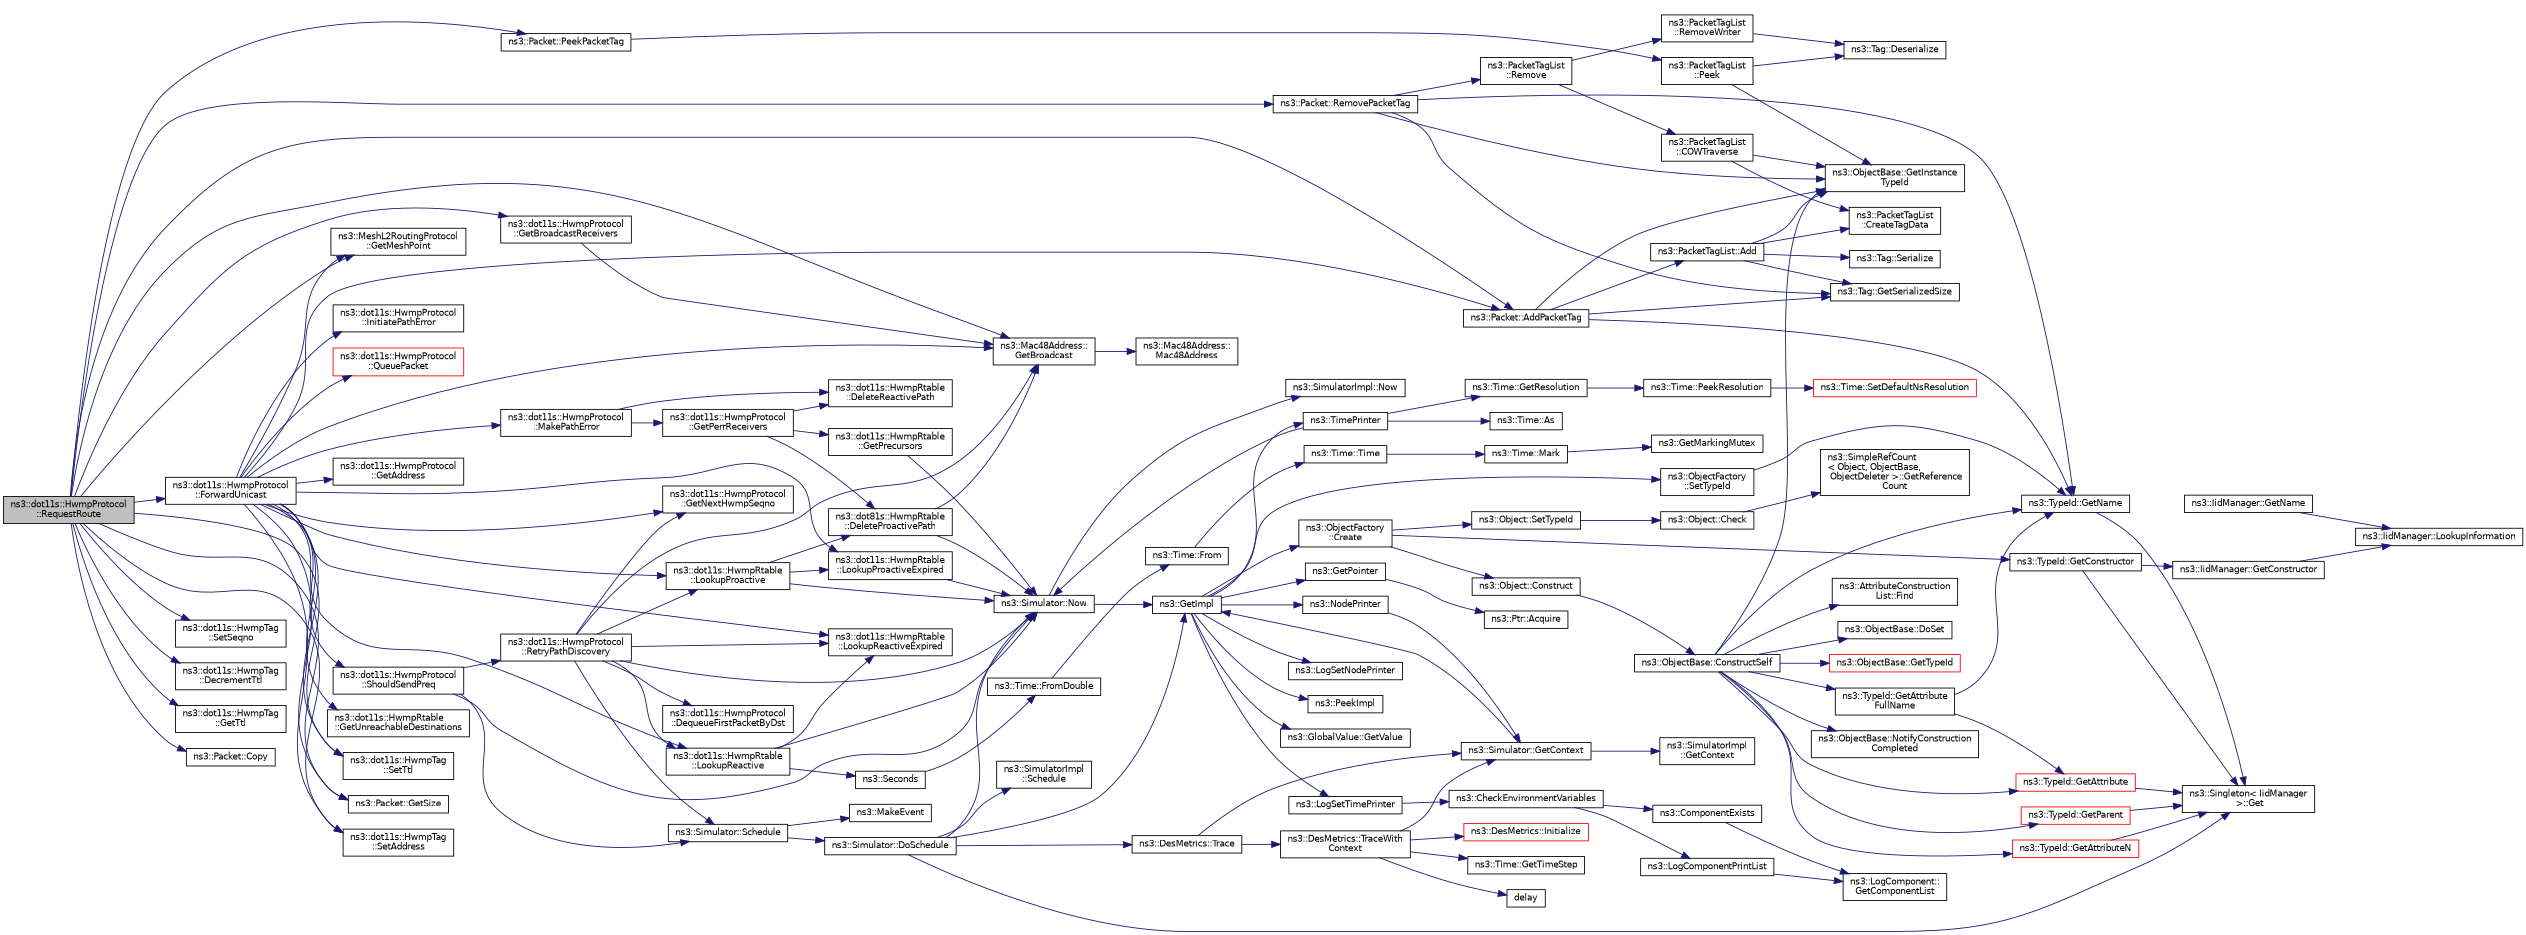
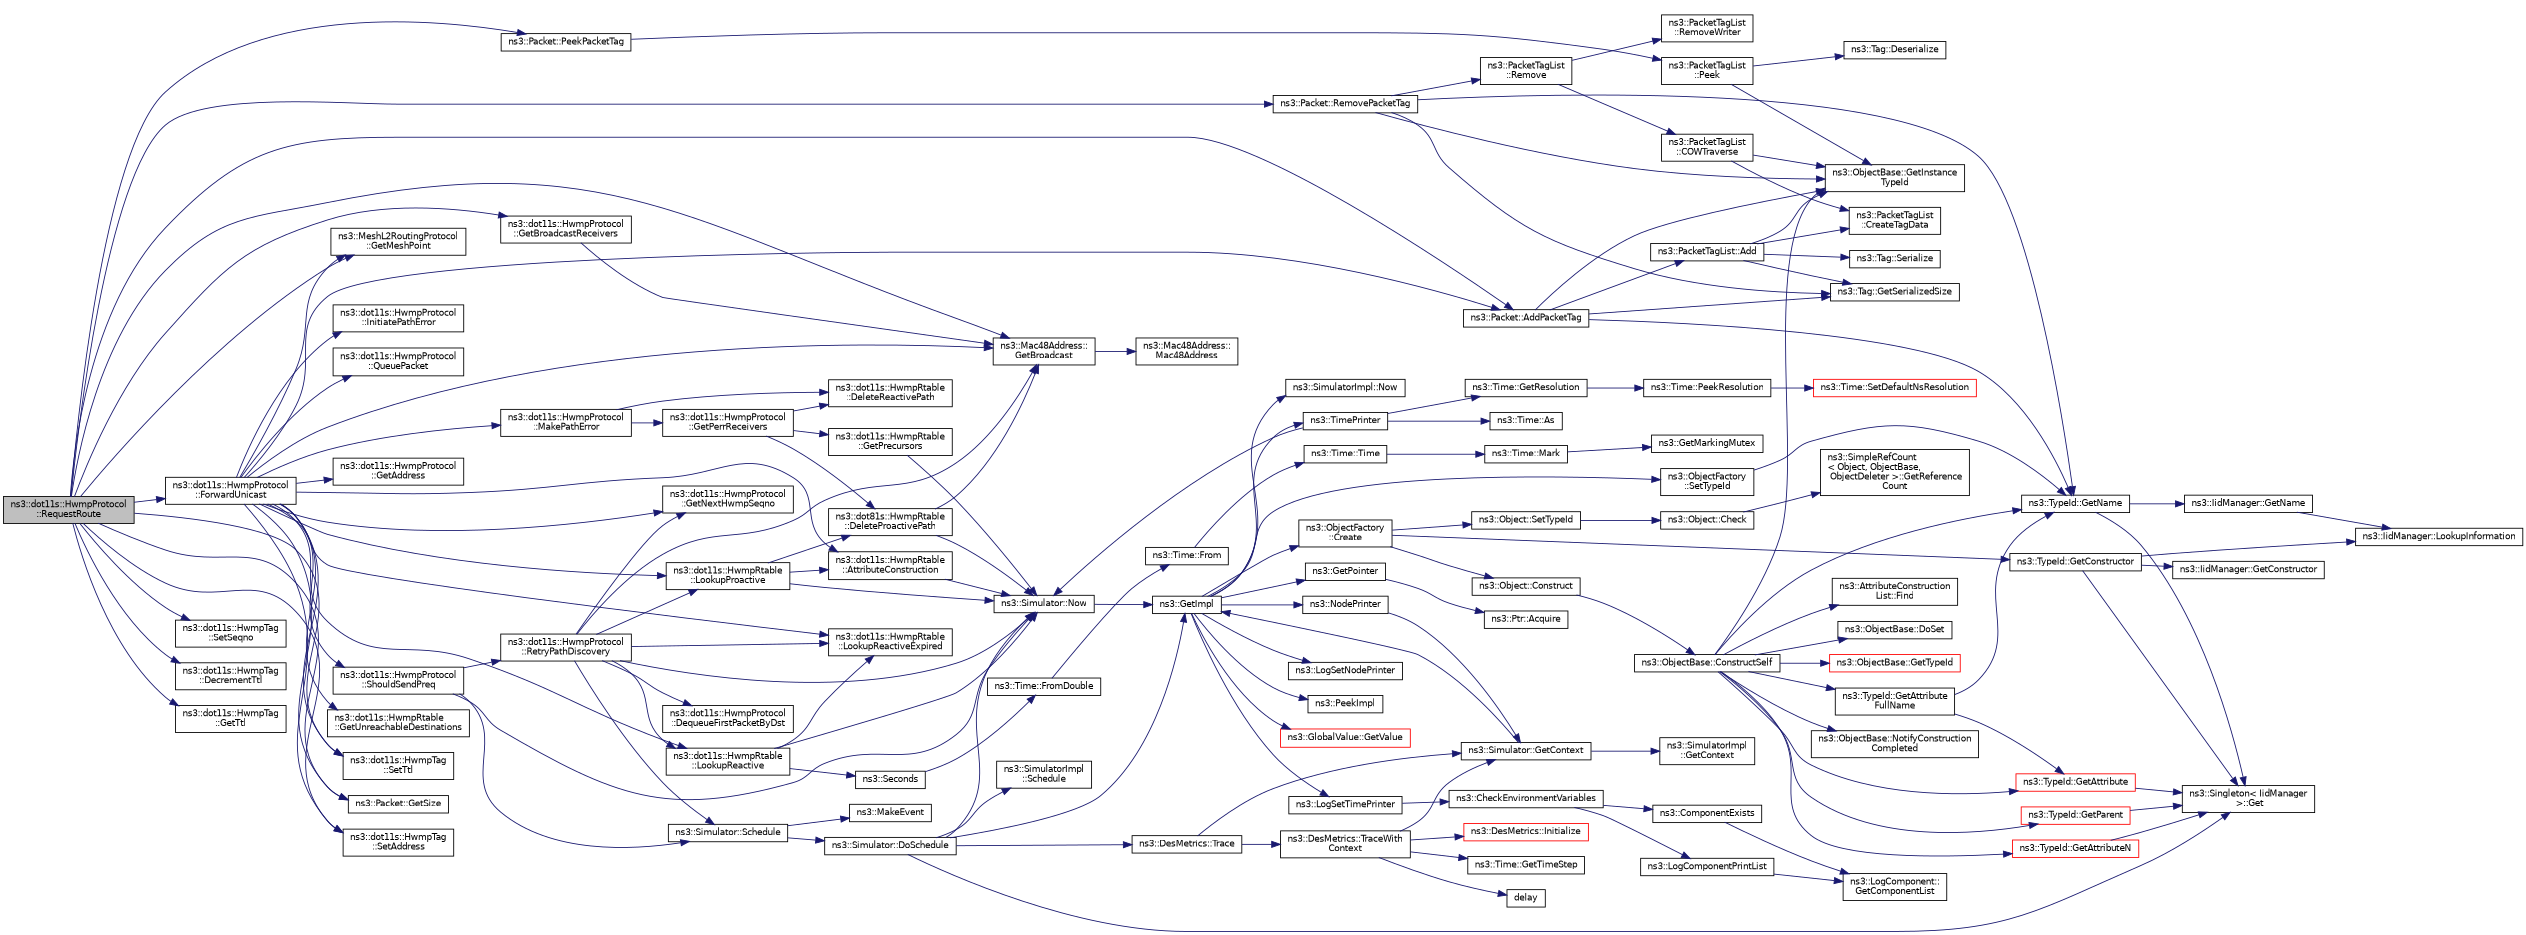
(1794, 38) -> none
(398, 362) -> (398, 362)
(1146, 467) -> (1252, 459)
none -> (2153, 504)
(2340, 554) -> (2244, 548)
(890, 566) -> (890, 566)
(1345, 738) -> (1345, 738)
(231, 757) -> none
